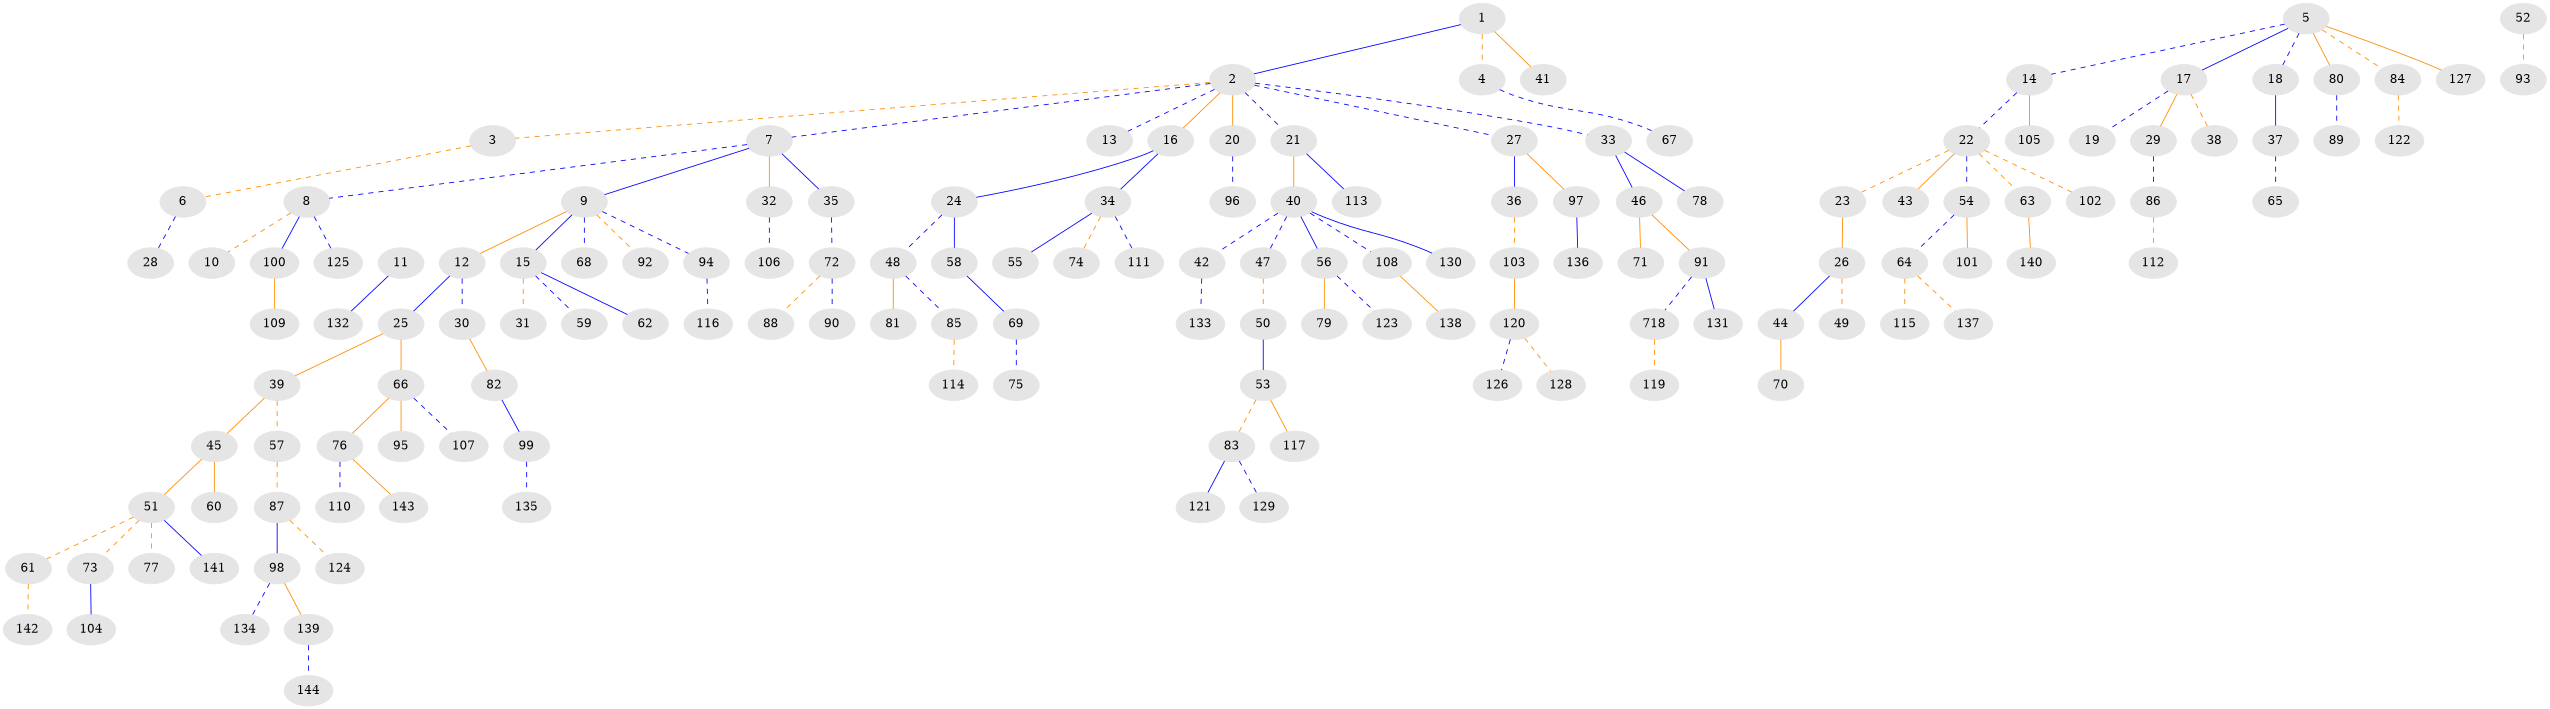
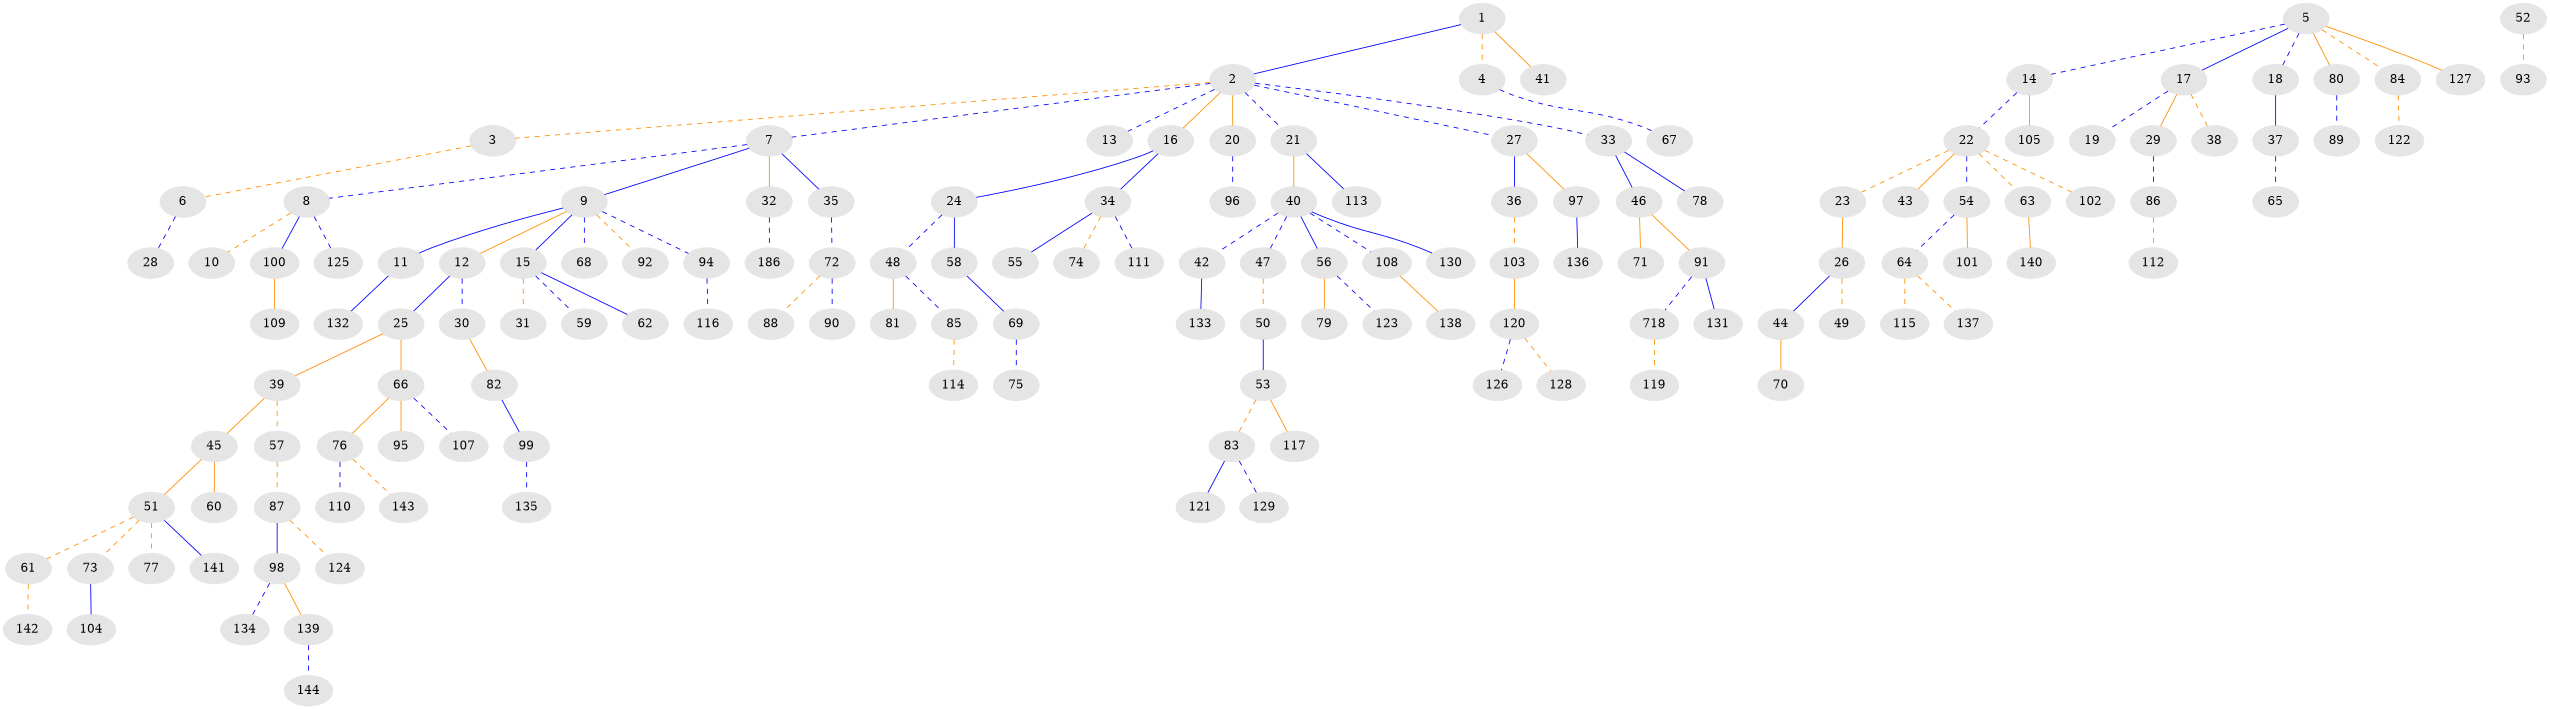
none -> (490, 228)
(769, 263) -> (769, 263)
(1201, 294) -> (1201, 294)
(372, 477) -> (372, 477)
